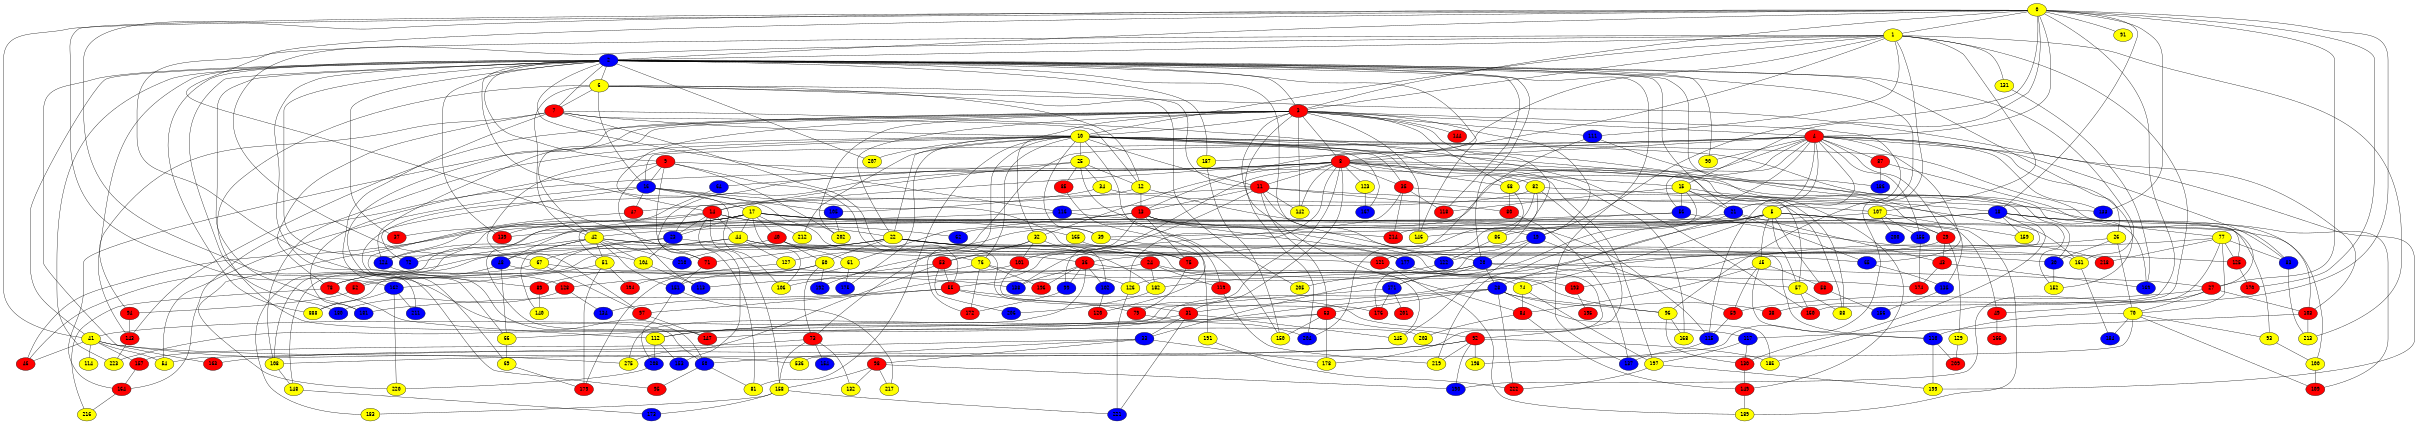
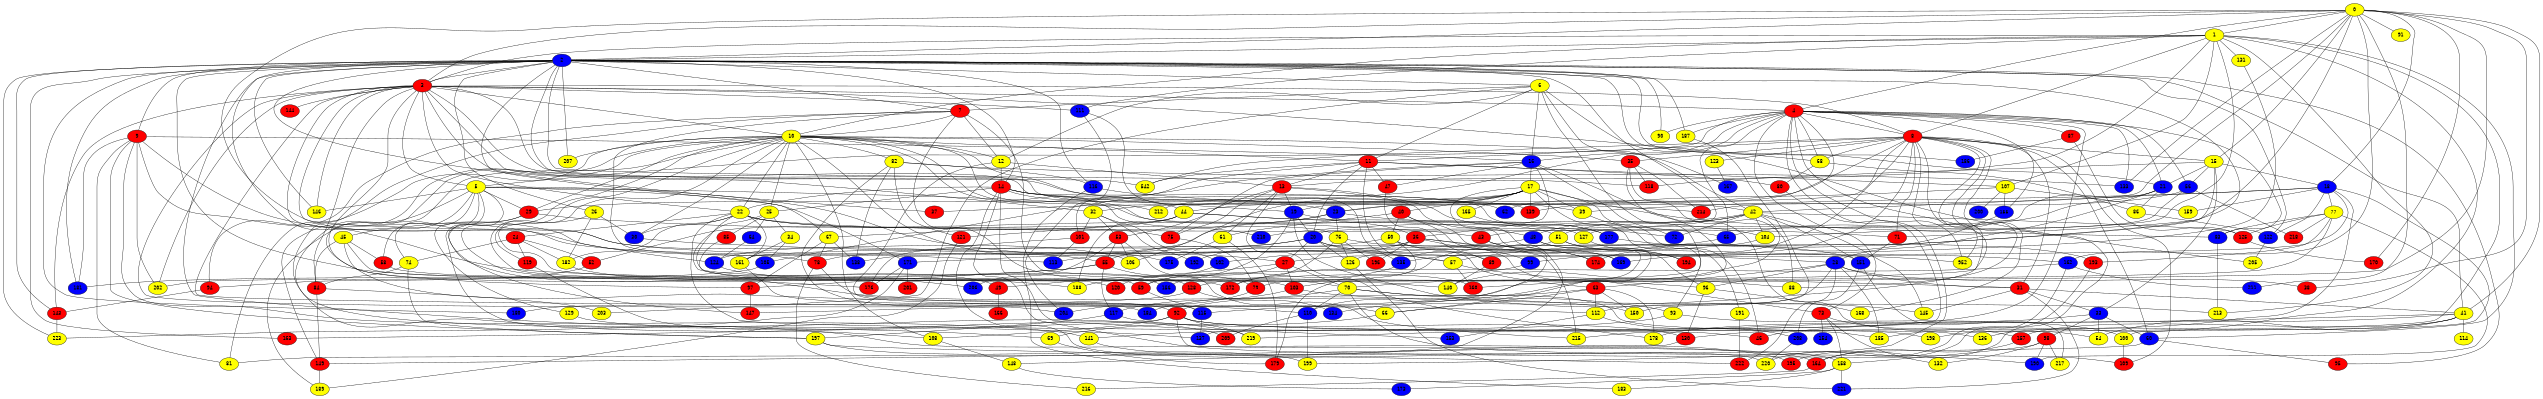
(1107, 173) -> (898, 141)
(1300, 212) -> (1145, 187)
(858, 249) -> (1035, 280)
(2054, 288) -> (1963, 263)
(313, 313) -> (1077, 288)
none -> (1089, 339)
(629, 364) -> (1576, 339)
(799, 364) -> (1983, 339)
